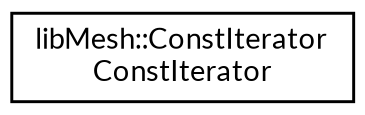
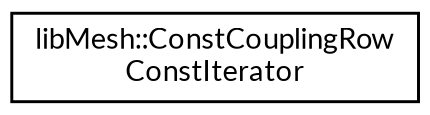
(183, 57) -> (215, 57)
